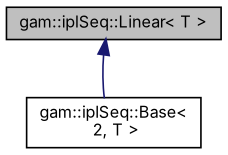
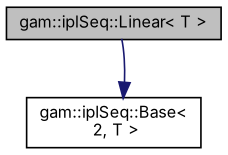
(103, 77) -> (124, 60)
